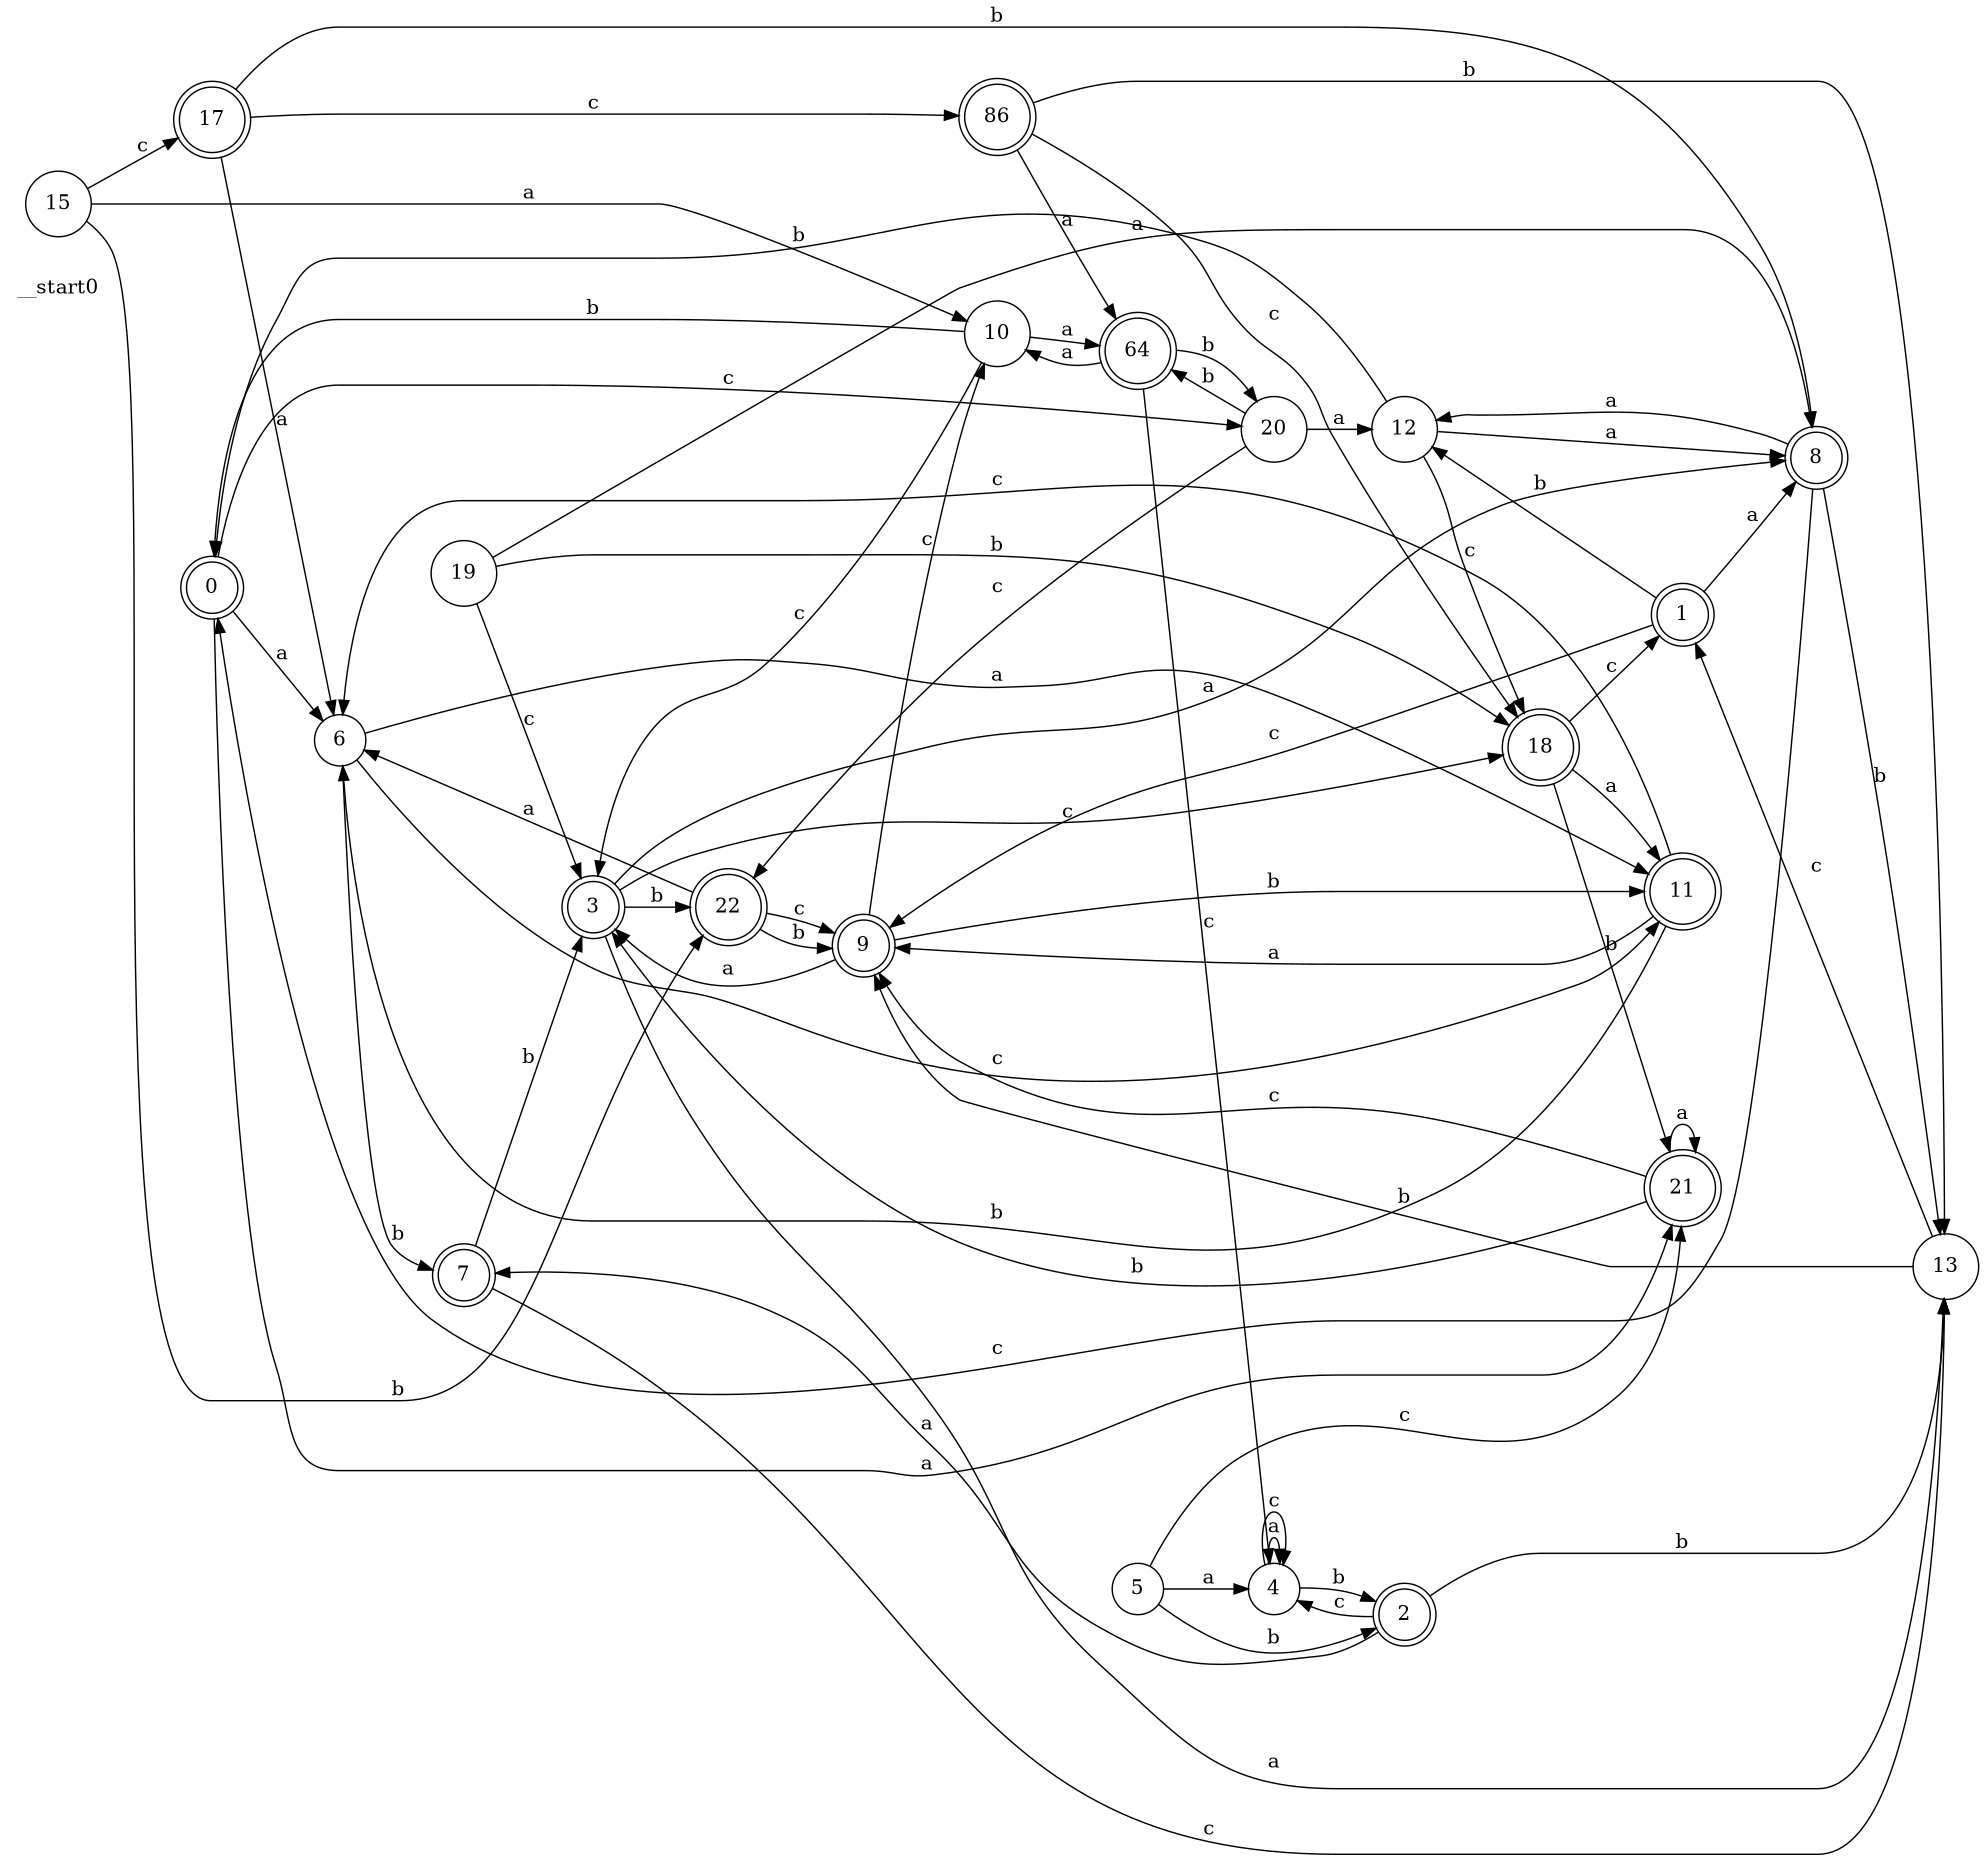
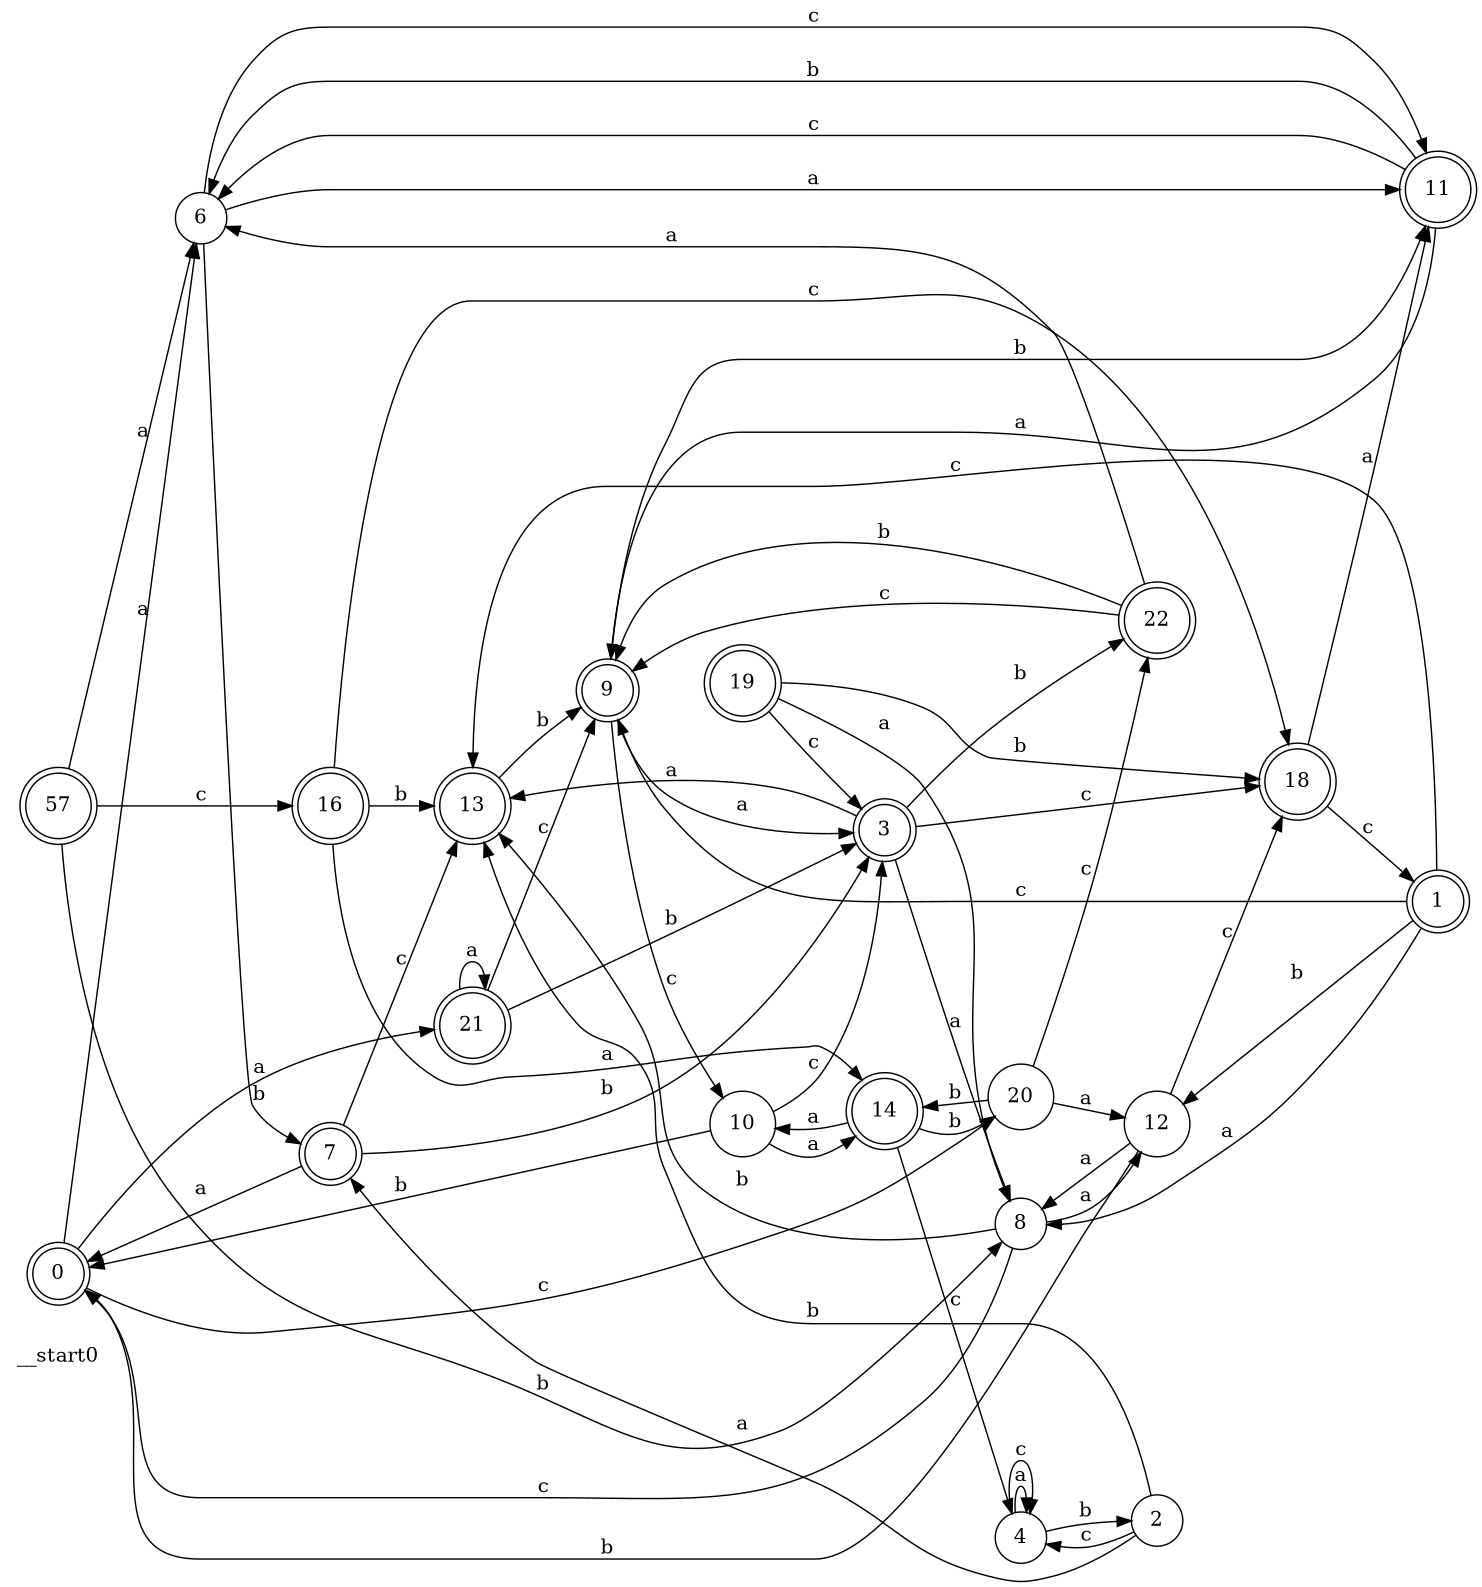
(997, 117) -> (331, 806)
(212, 120) -> (58, 806)
(58, 204) -> none
(1138, 351) -> (885, 1111)
(1817, 458) -> (1021, 1224)
(464, 573) -> (743, 683)
(1817, 947) -> (1020, 469)
(1615, 978) -> none
none -> (201, 1211)
(1946, 1267) -> (472, 806)
(1138, 1589) -> none
(1405, 1615) -> (1157, 1520)
